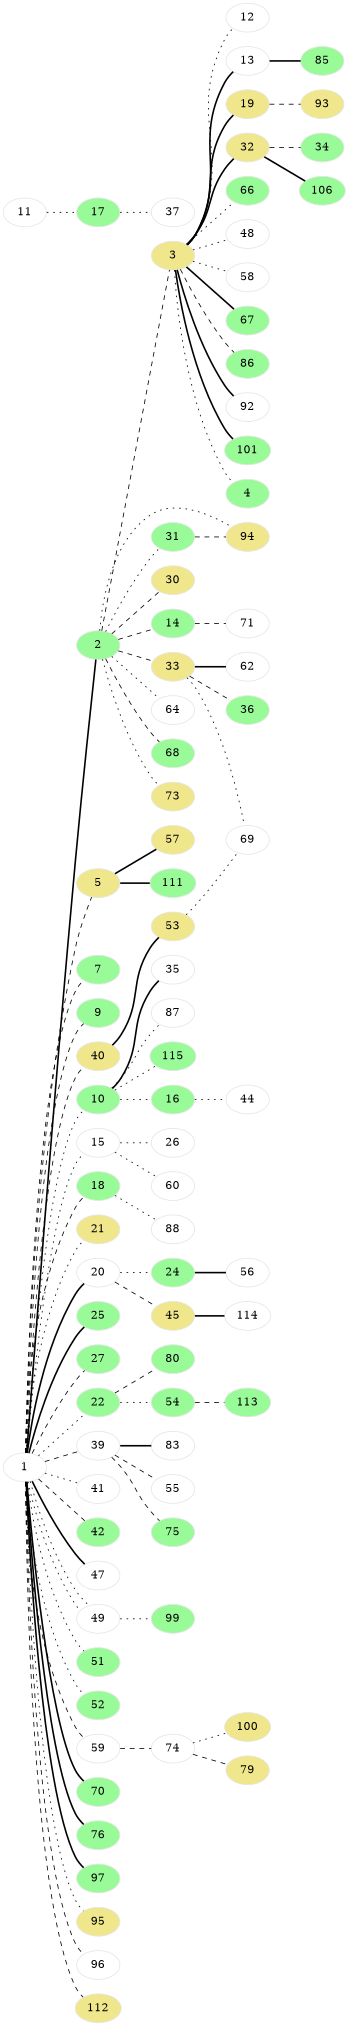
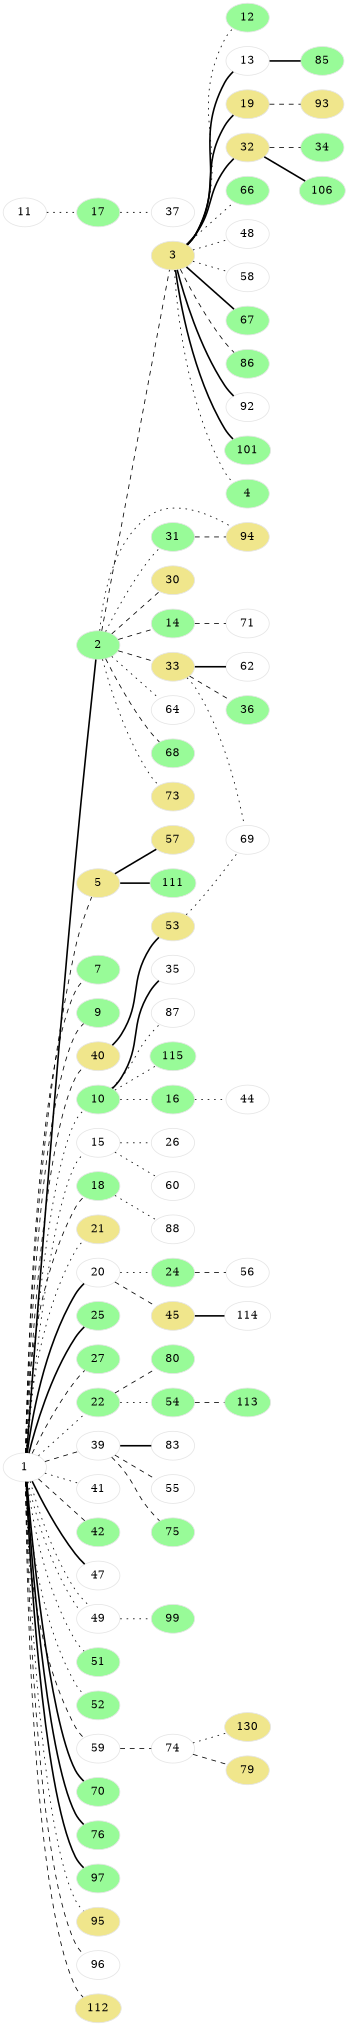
(248, 18) -> (248, 18)
(210, 1273) -> (210, 1273)
(248, 1727) -> (248, 1727)
